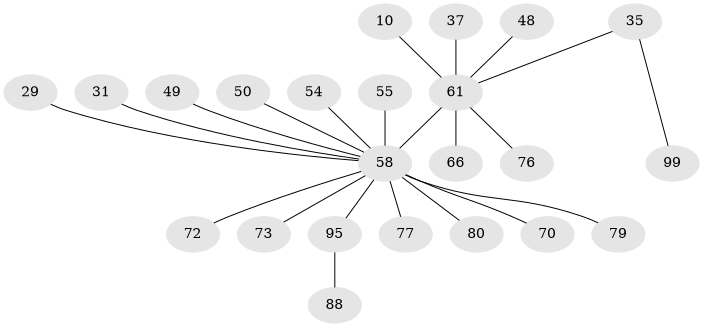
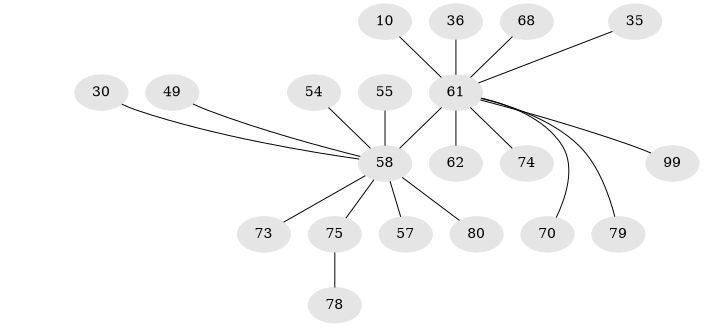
(456, 22) -> (456, 22)
(527, 22) -> (527, 22)
(31, 93) -> none
(101, 93) -> (101, 93)
(243, 93) -> none
(654, 93) -> (566, 124)
(456, 163) -> (456, 163)
(527, 163) -> (527, 163)
(502, 199) -> (568, 136)
(472, 201) -> (556, 137)
(193, 234) -> none
(335, 234) -> (335, 234)
(406, 234) -> (406, 234)
(335, 305) -> (335, 305)
